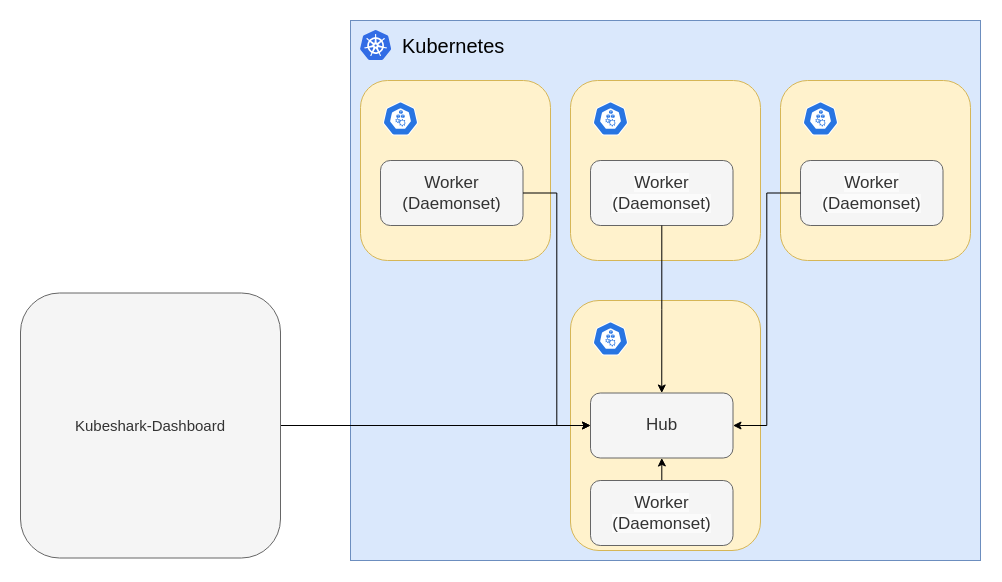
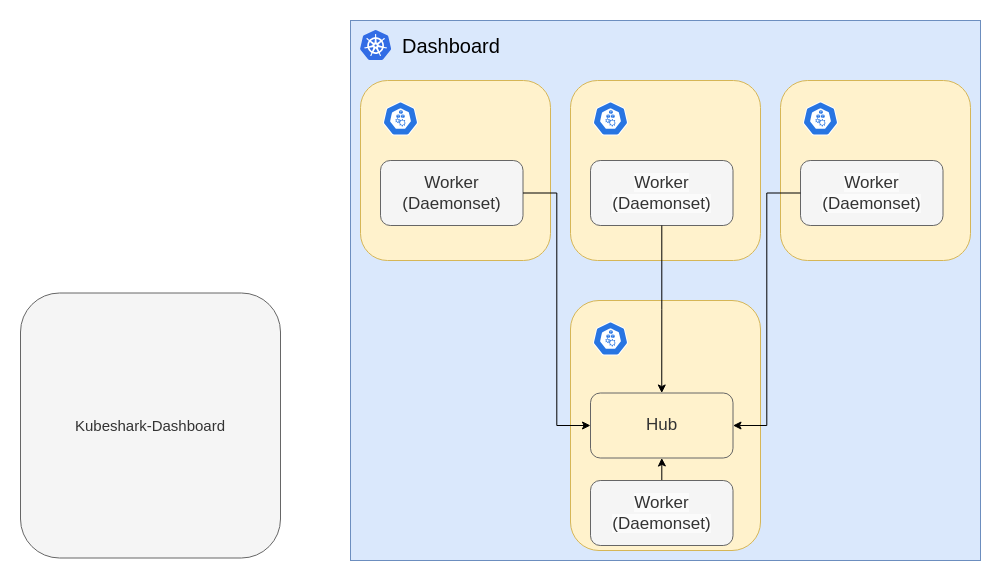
(436, 46) -> (433, 46)
(418, 426) -> none
(662, 426) -> (662, 426)
